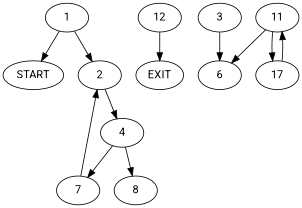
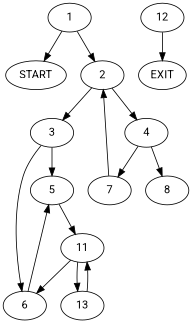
(277, 75) -> (82, 306)
none -> (80, 101)
none -> (52, 190)
